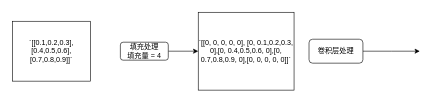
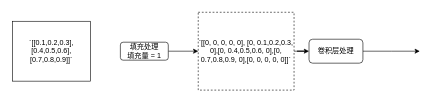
(144, 51) -> (144, 51)
(246, 51) -> (246, 51)
none -> (303, 51)
